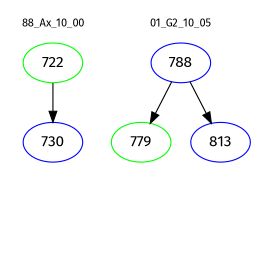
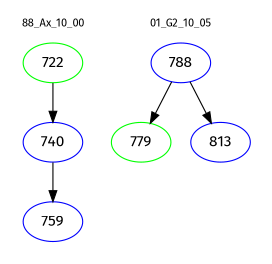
(53, 142) -> (53, 142)
none -> (53, 222)
